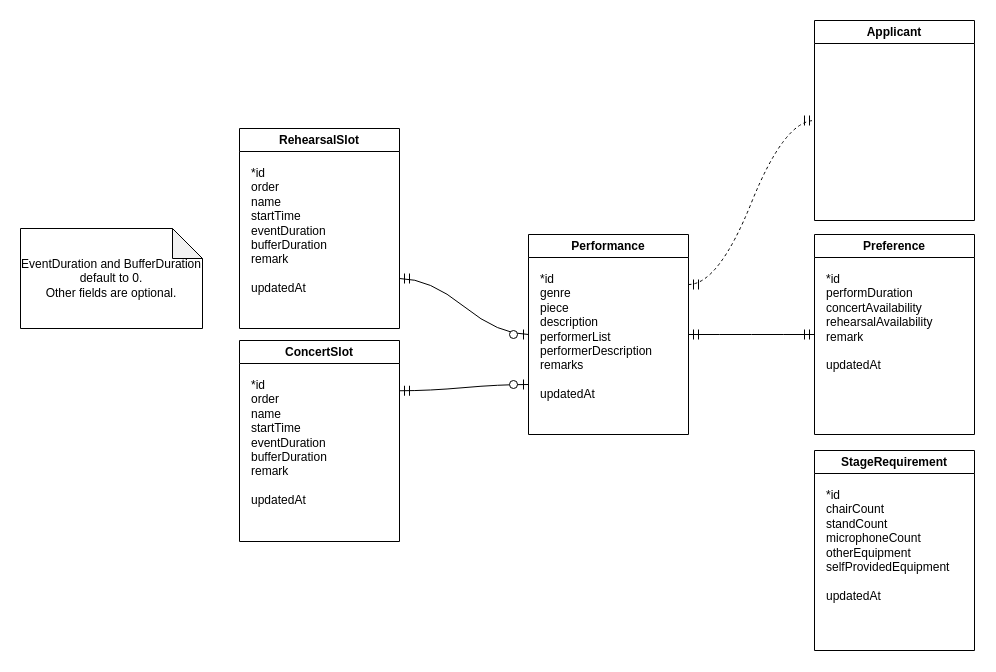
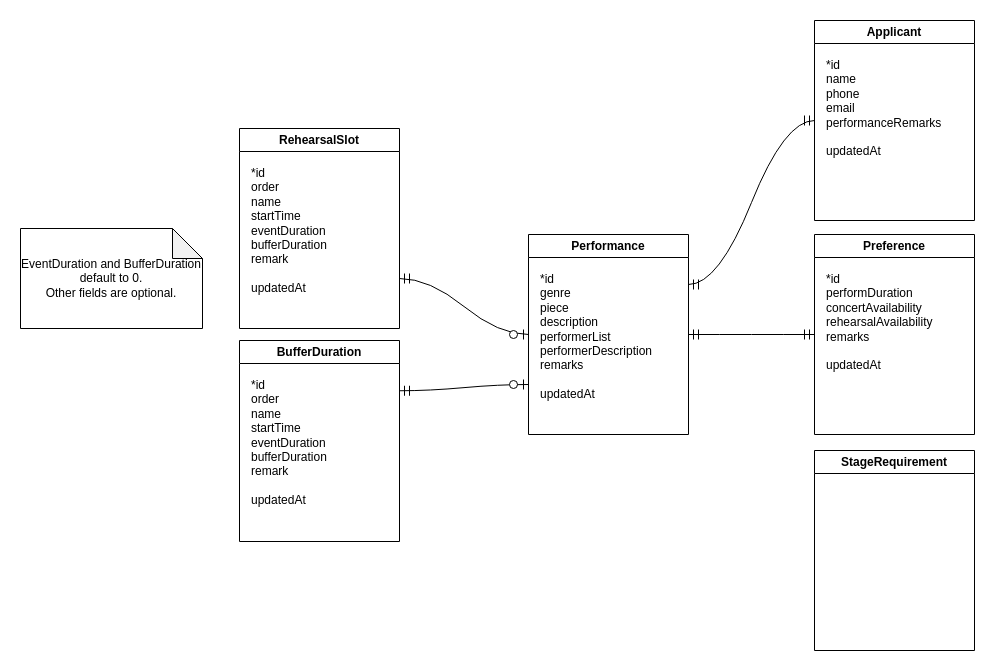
none -> (891, 108)
(751, 203) -> (751, 203)
(888, 316) -> (888, 316)
(320, 353) -> (320, 353)
(895, 545) -> none
